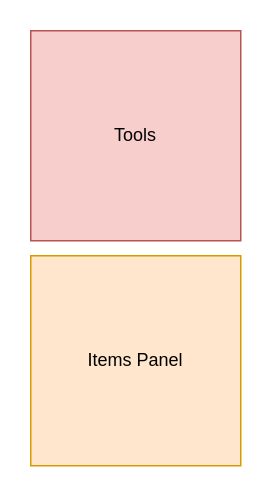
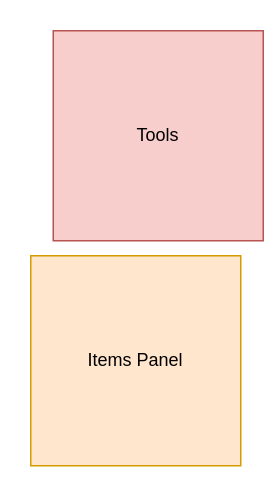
(136, 136) -> (158, 136)
